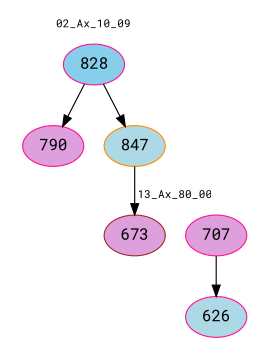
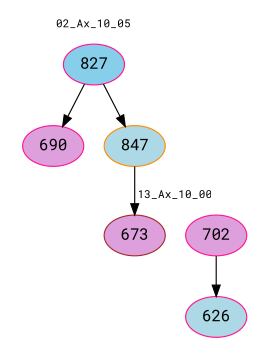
(94, 24) -> (94, 24)
(94, 65) -> (94, 65)
(53, 146) -> (53, 146)
(175, 195) -> (175, 195)
(216, 235) -> (216, 235)
